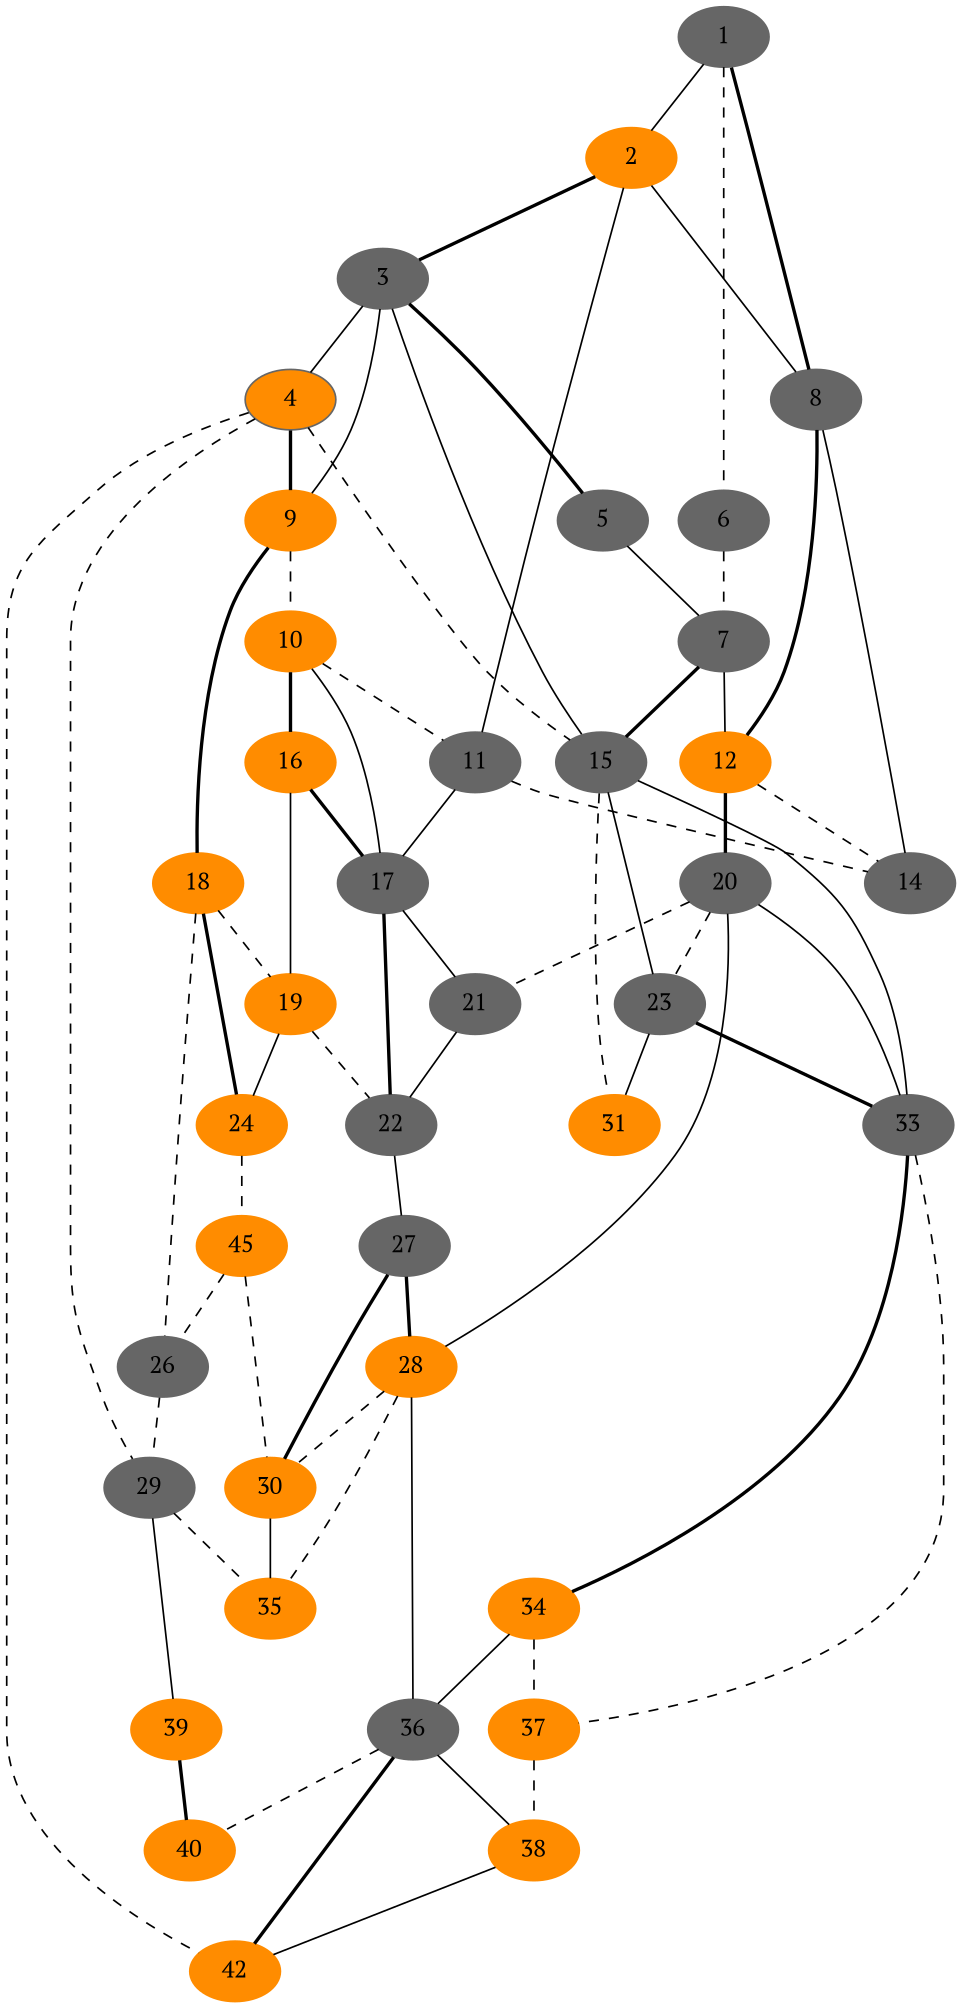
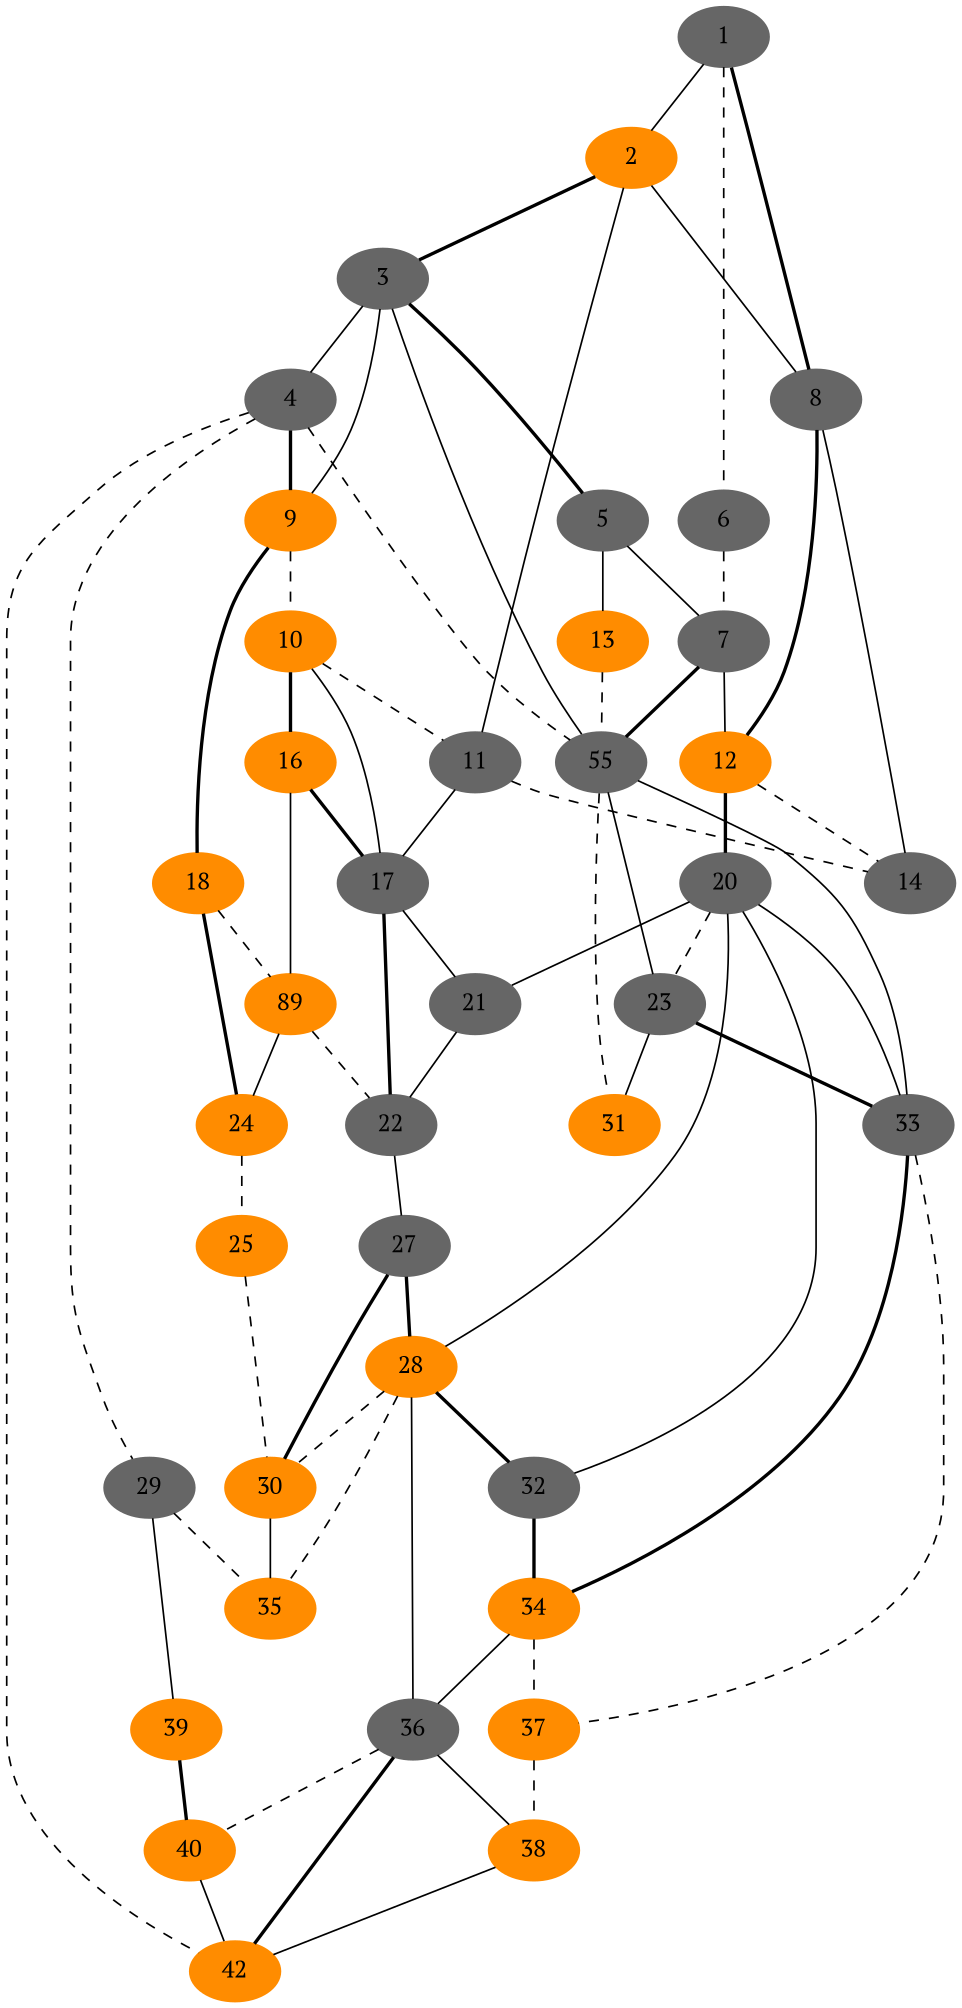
(290, 400) -> (290, 400)
none -> (603, 641)
(601, 762) -> (601, 762)
(610, 939) -> (610, 939)
(290, 1004) -> (290, 1004)
(242, 1246) -> (242, 1246)
(163, 1367) -> none
none -> (534, 1488)
none -> (212, 1911)
